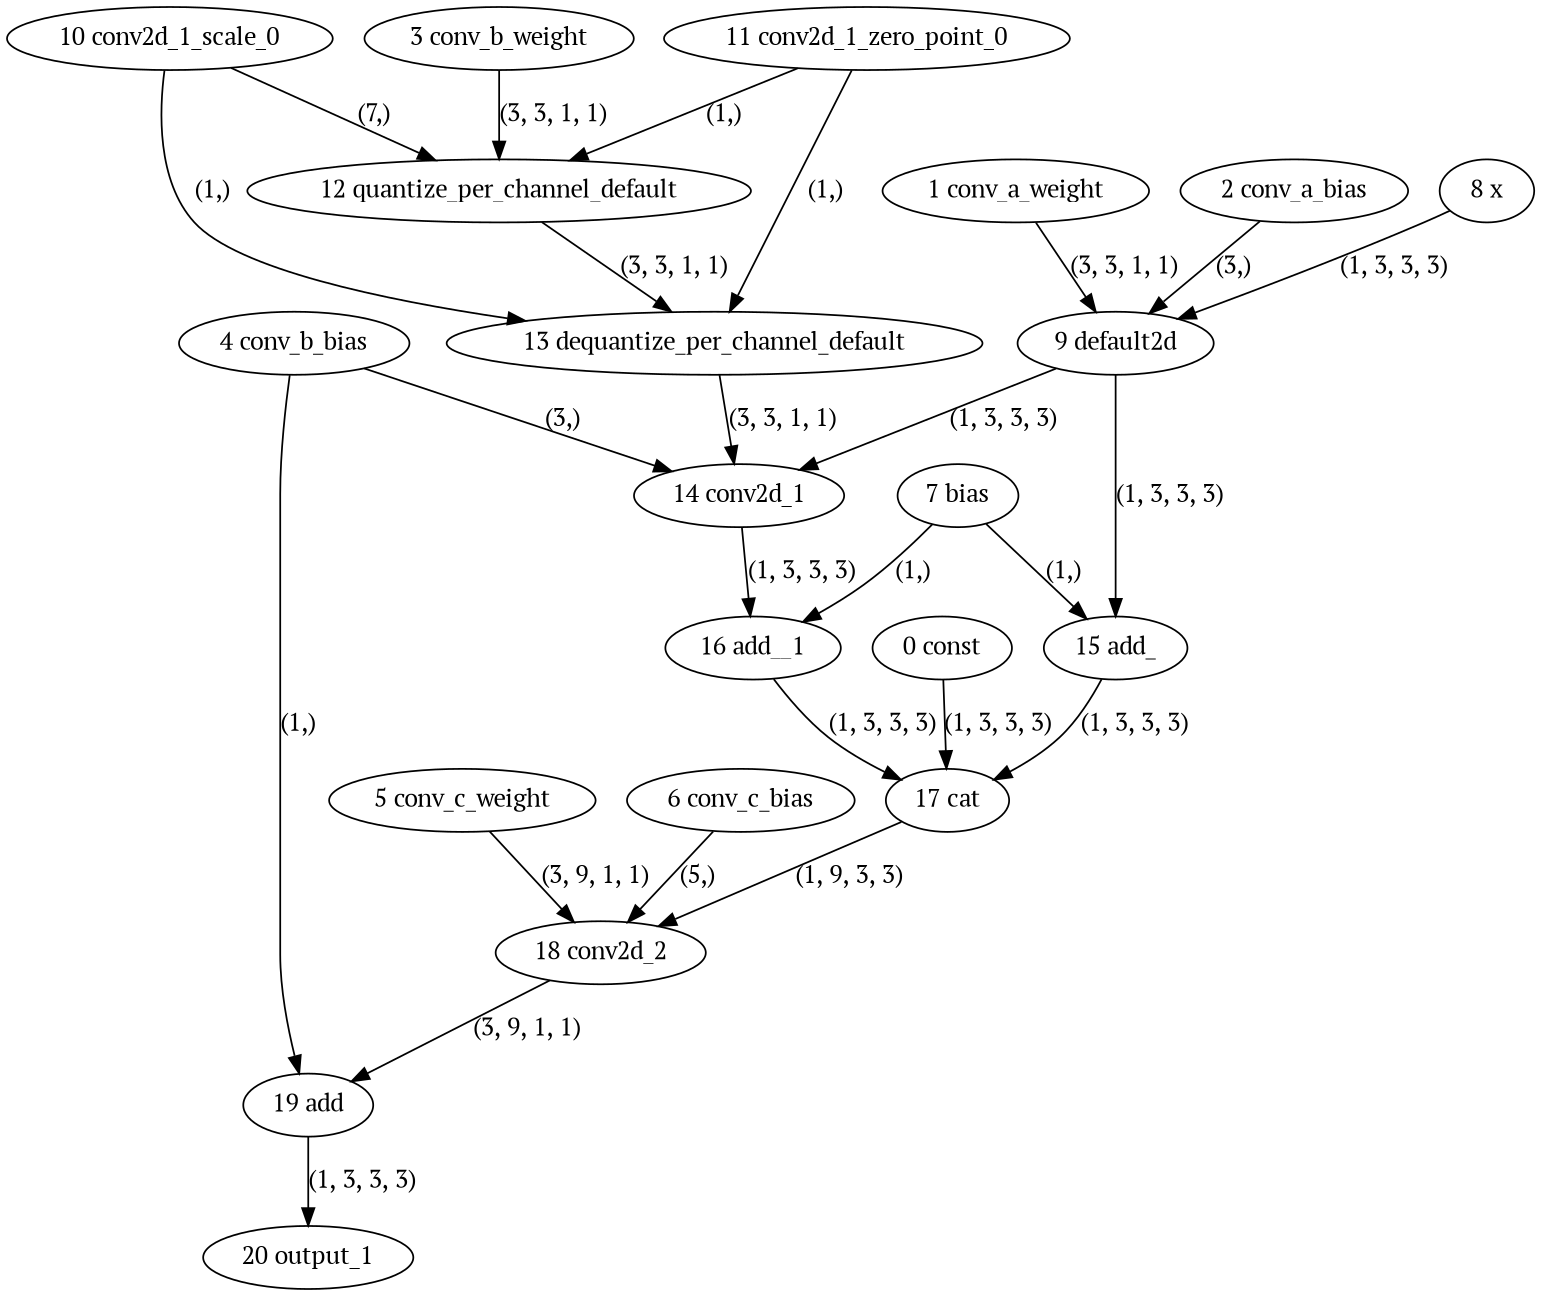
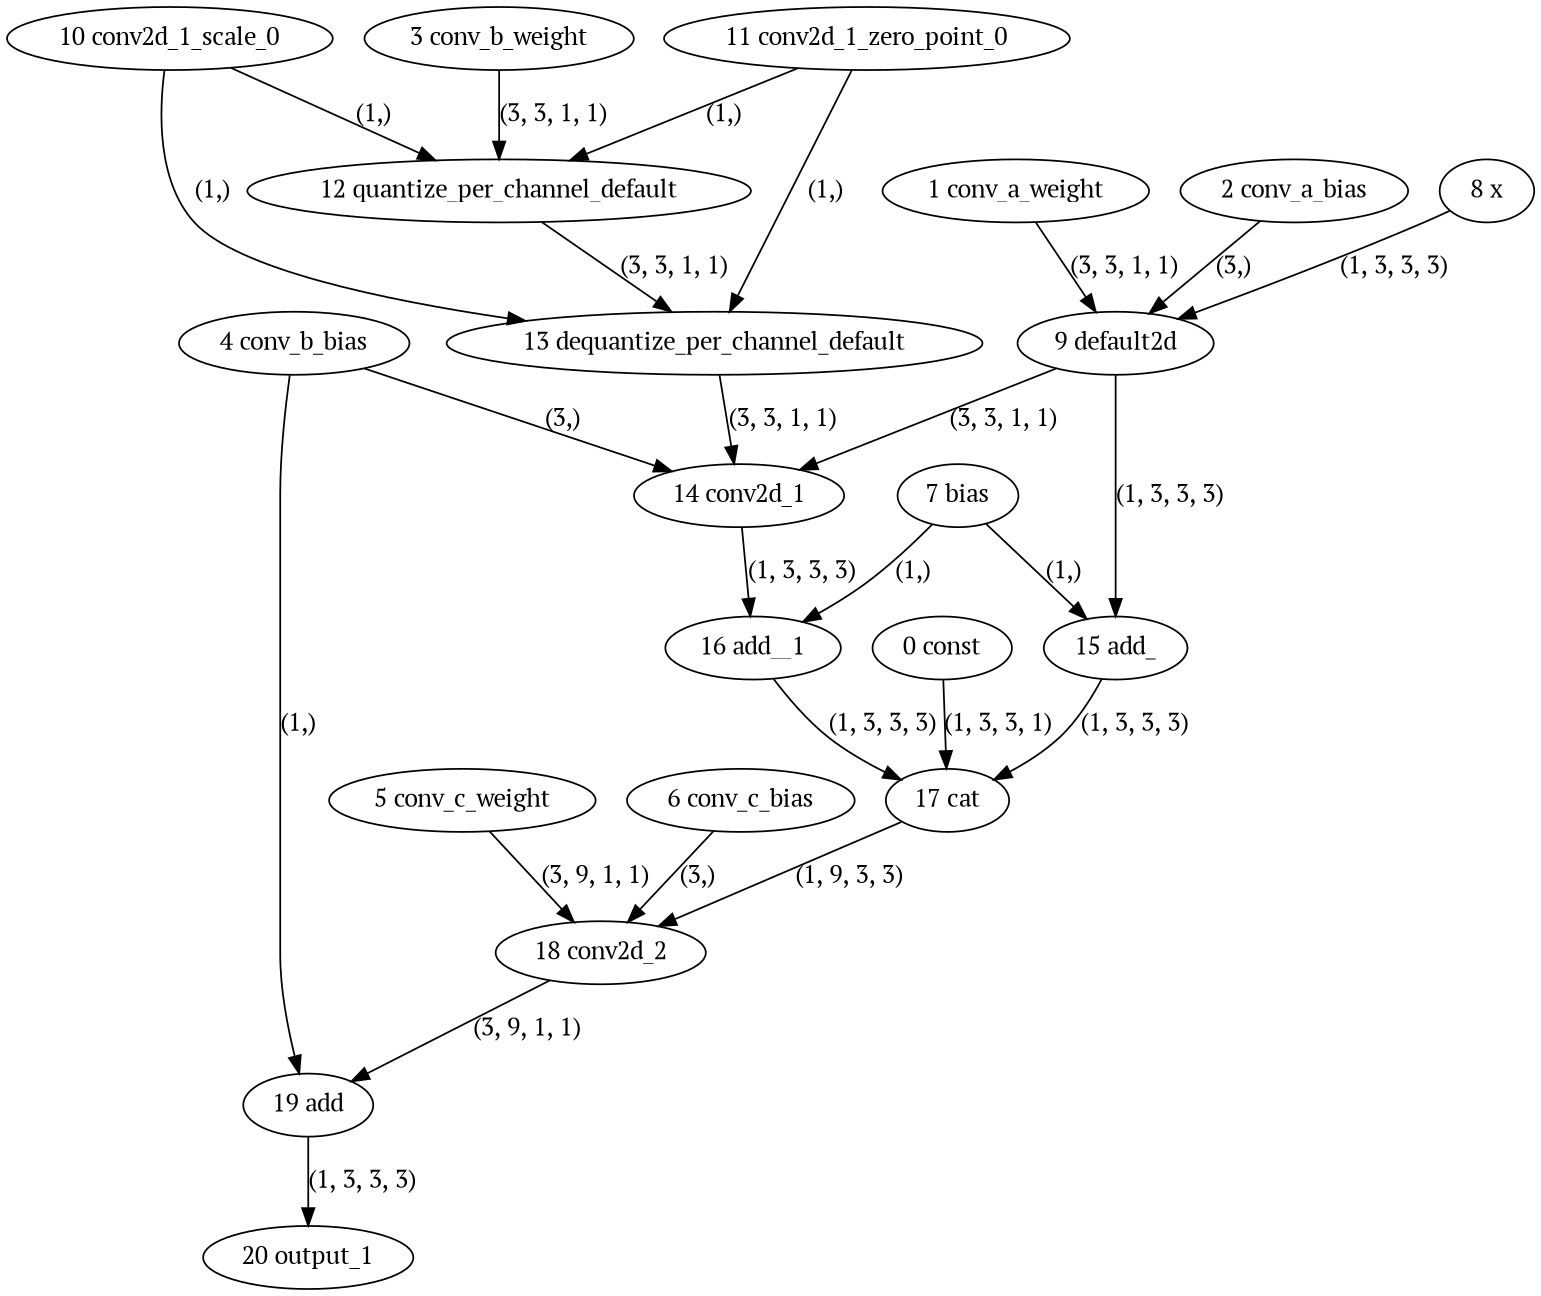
(374, 115) -> (374, 115)
(1004, 419) -> (1004, 419)
(998, 724) -> (998, 724)
(698, 877) -> (698, 877)
